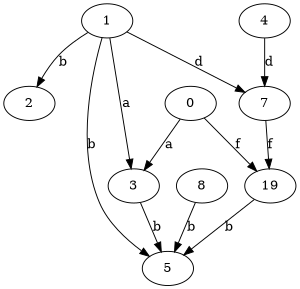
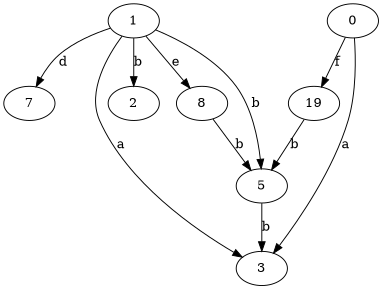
(265, 21) -> none
none -> (165, 59)
(267, 140) -> none
(149, 223) -> (262, 222)
